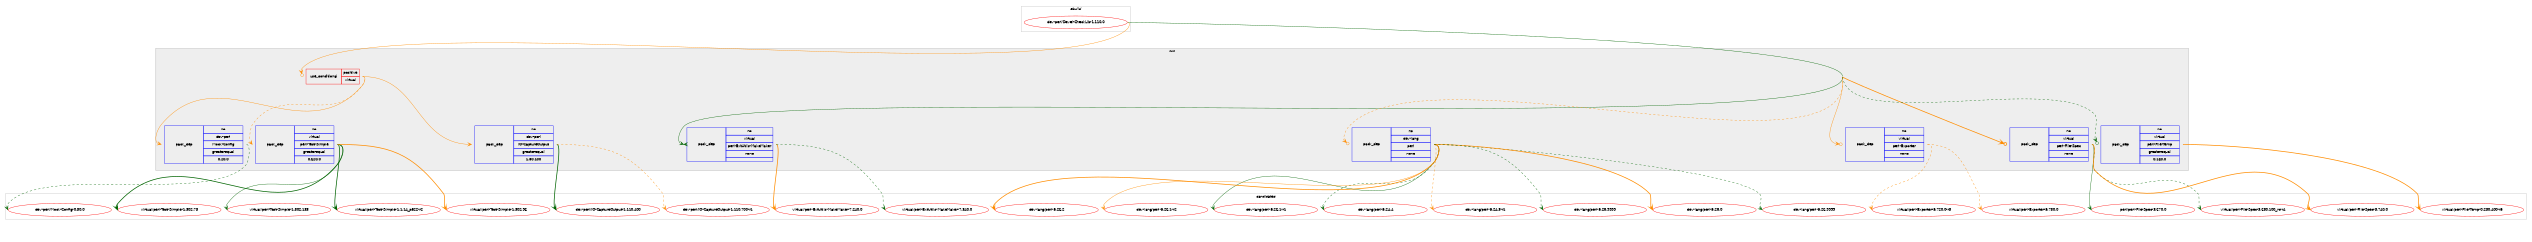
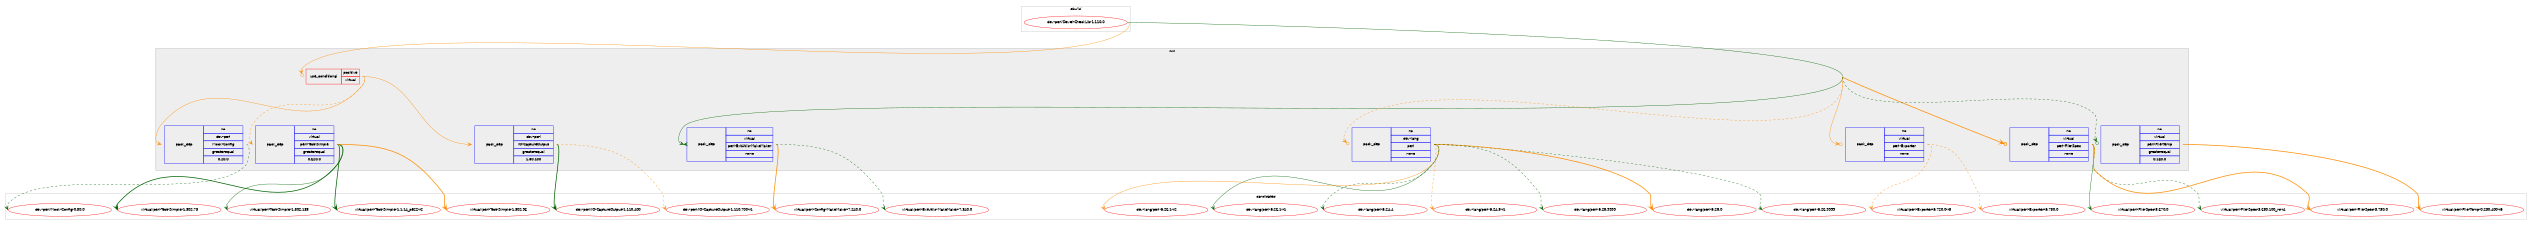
(827, 210) -> (827, 210)
(1047, 210) -> none
(2143, 210) -> (2143, 210)
(2362, 210) -> (2362, 210)
